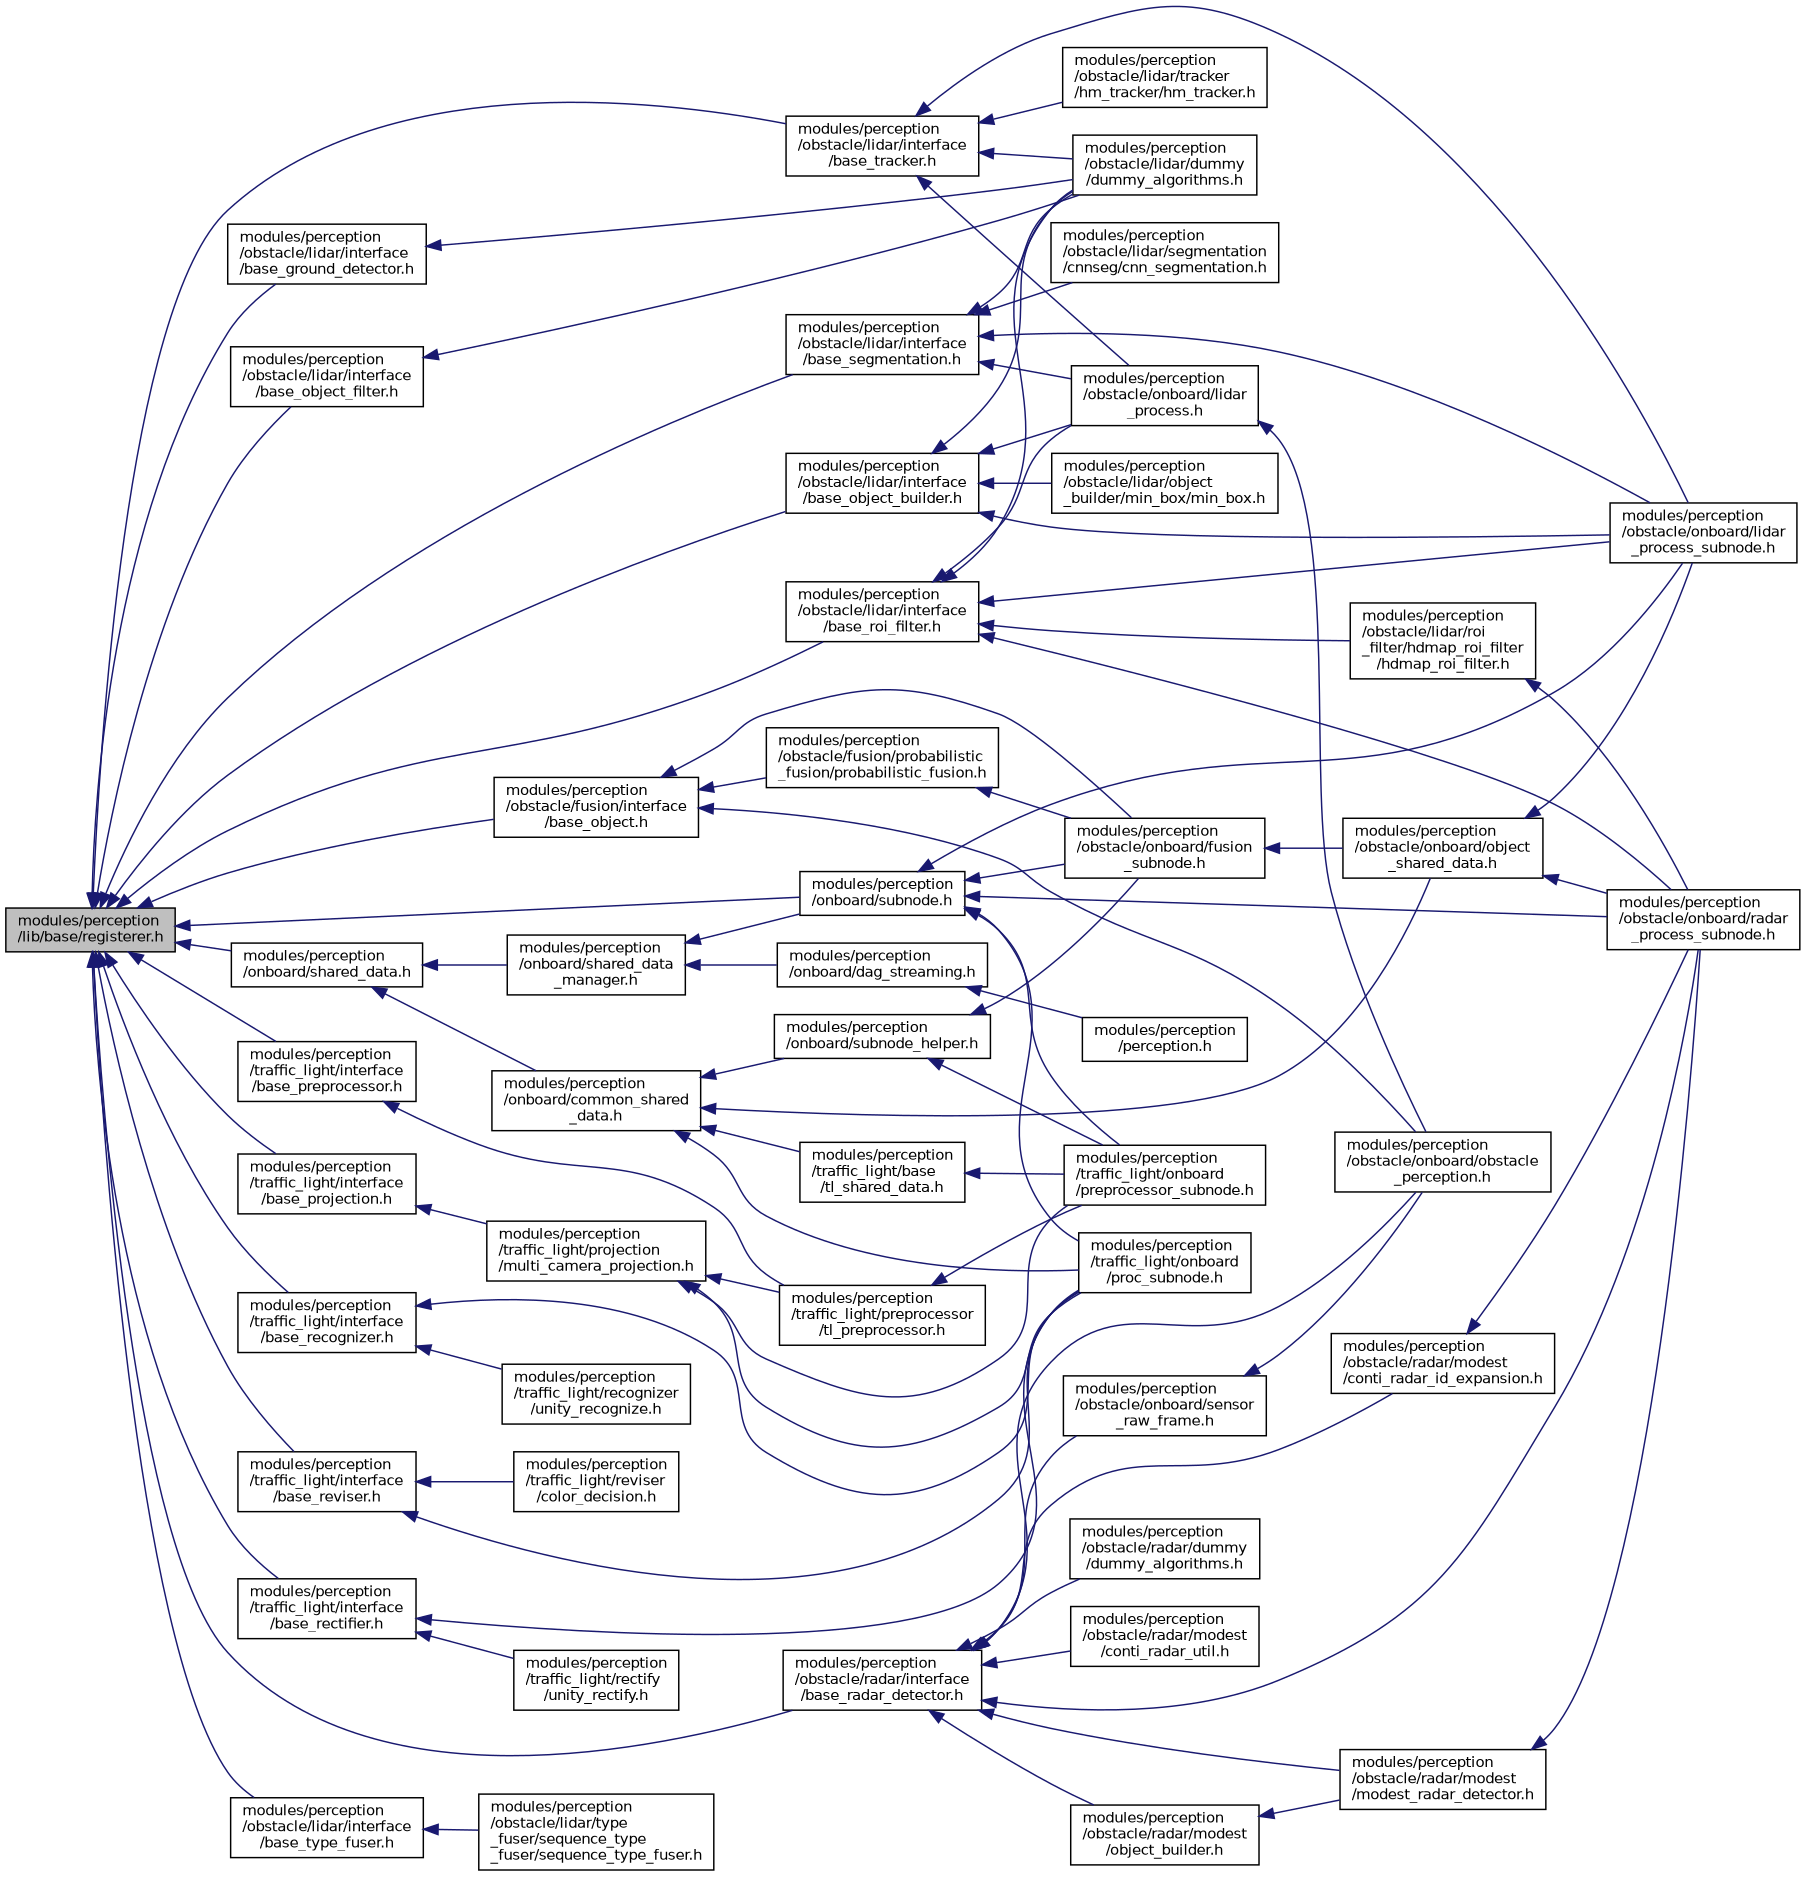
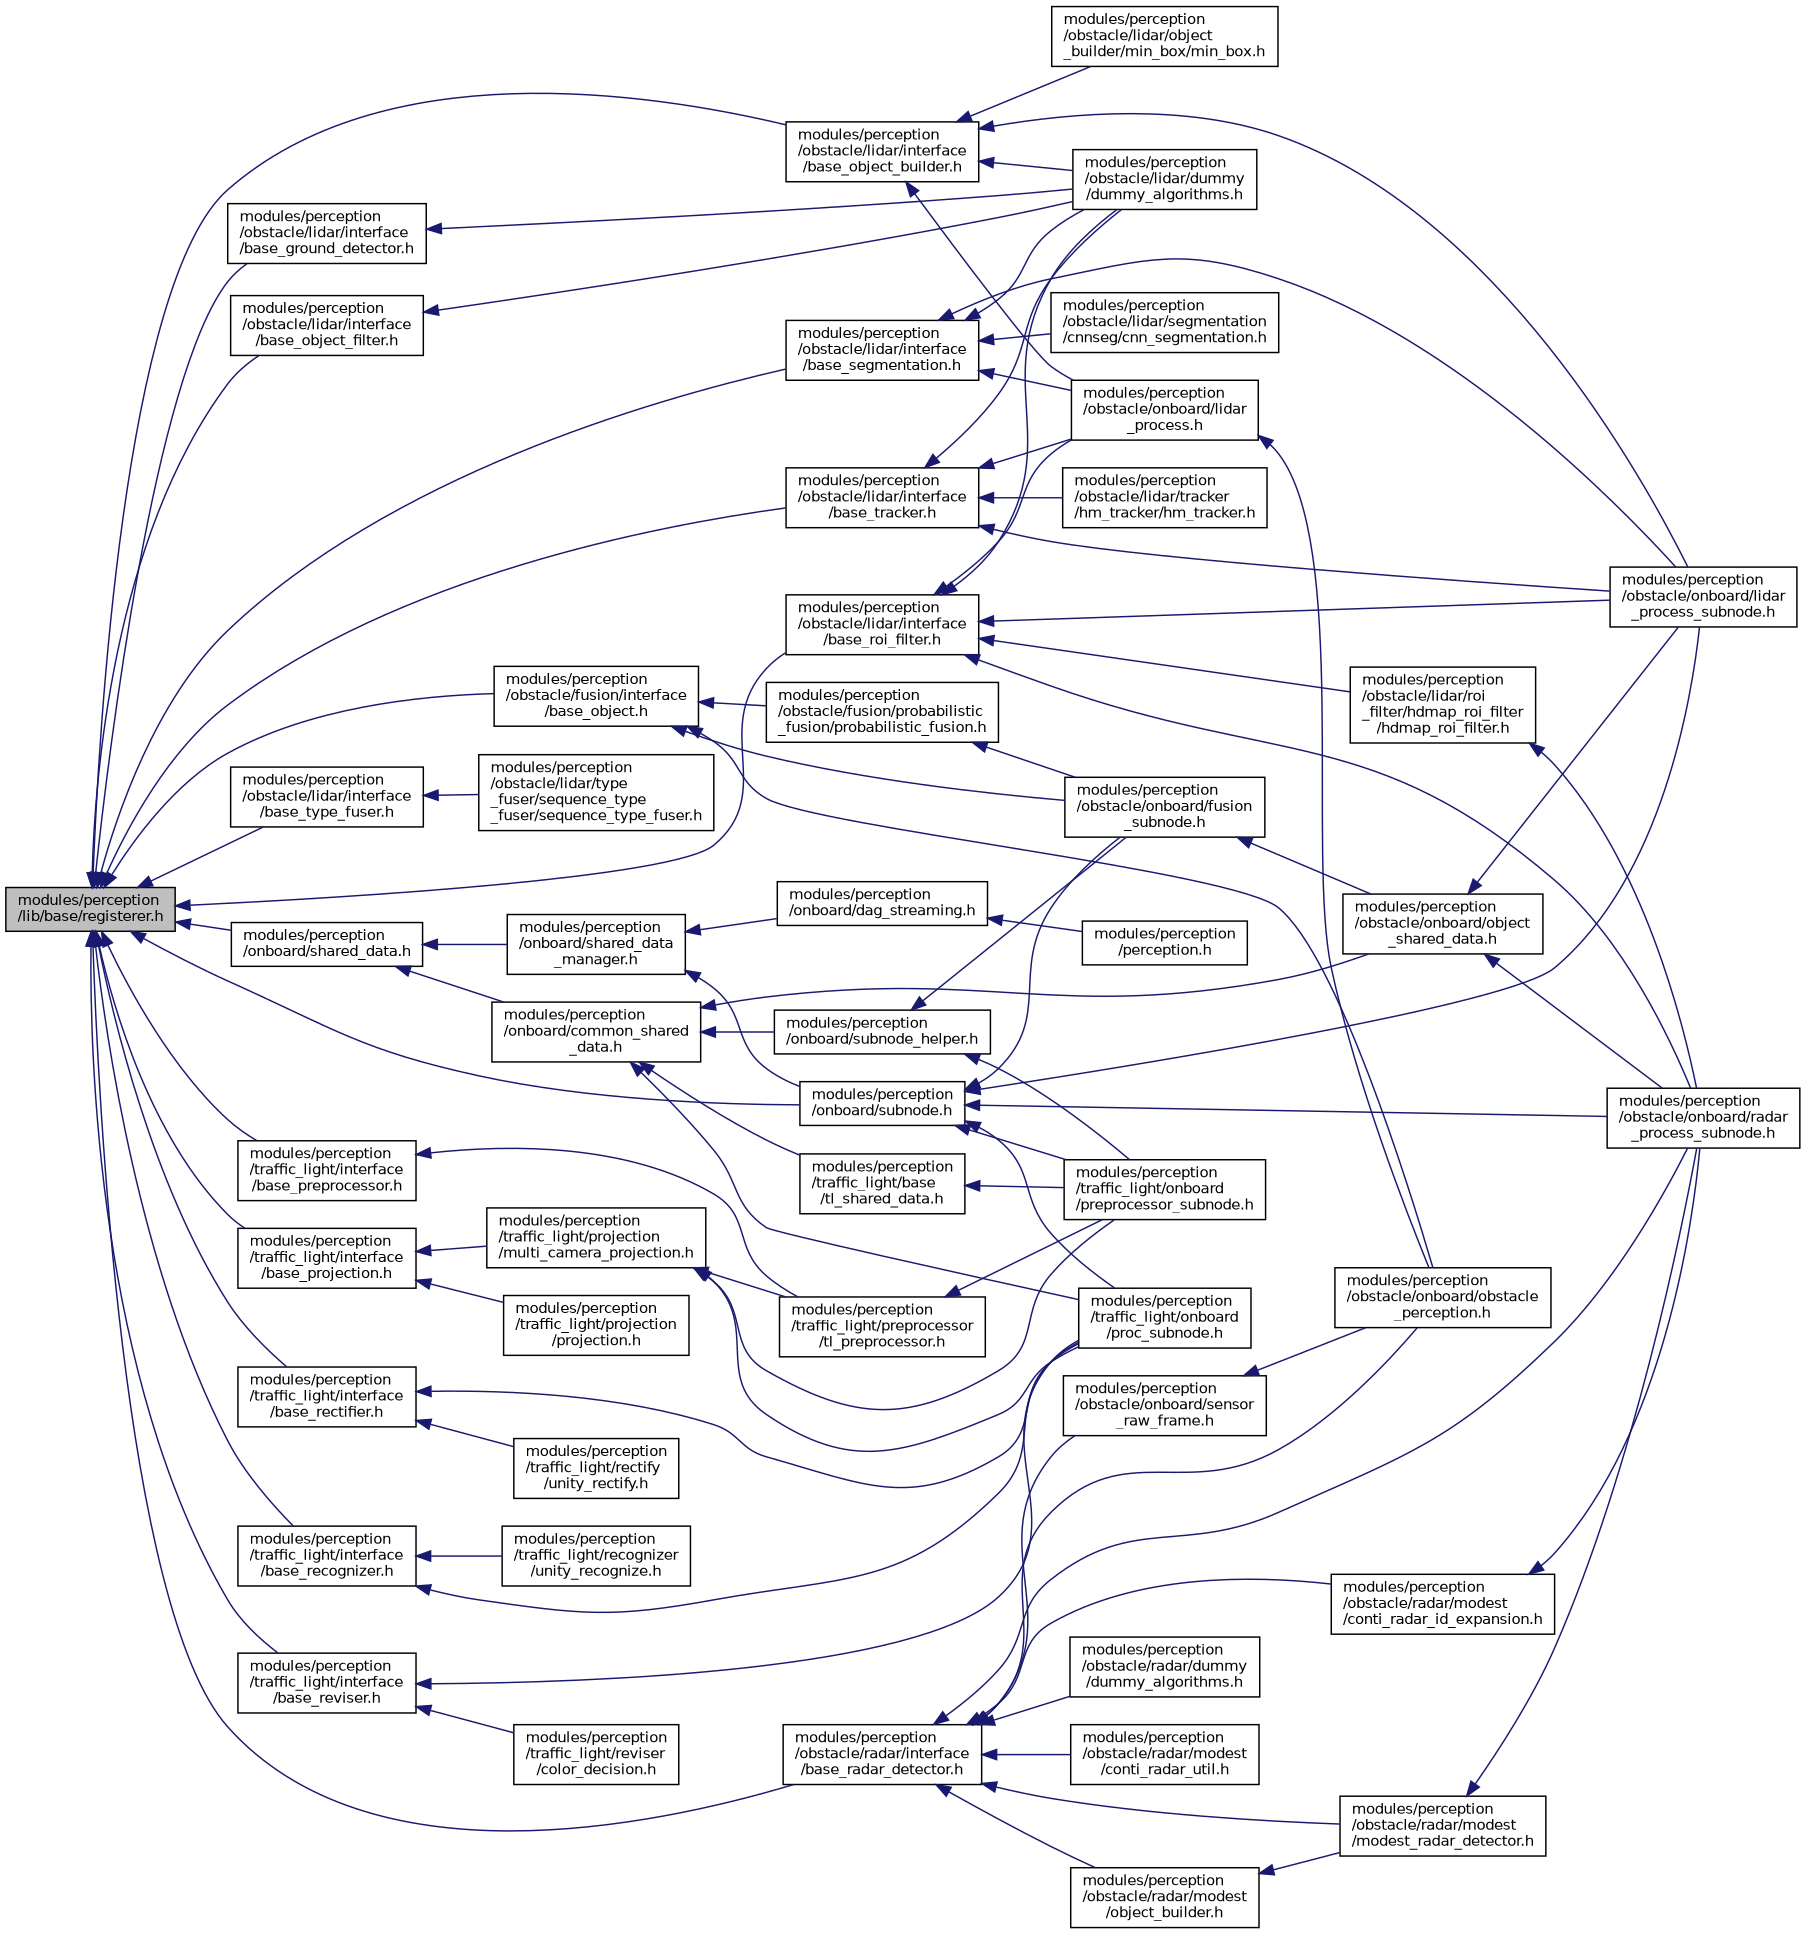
none -> (596, 1325)
